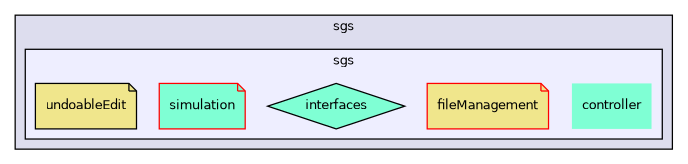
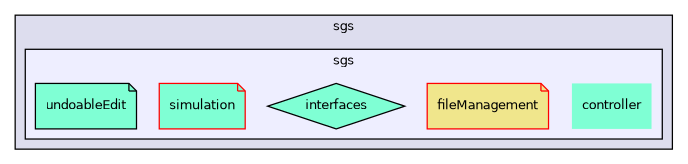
(86, 106) -> (86, 106)
